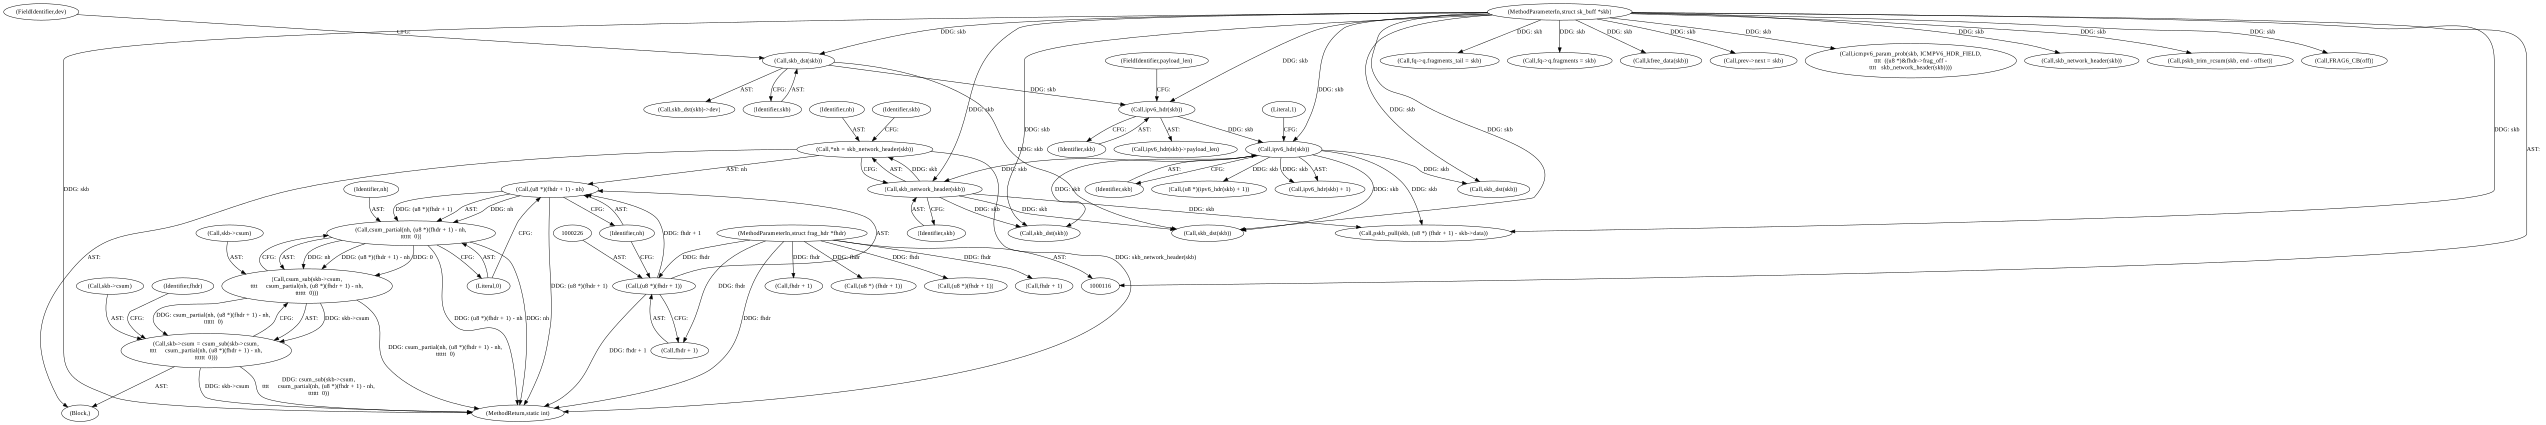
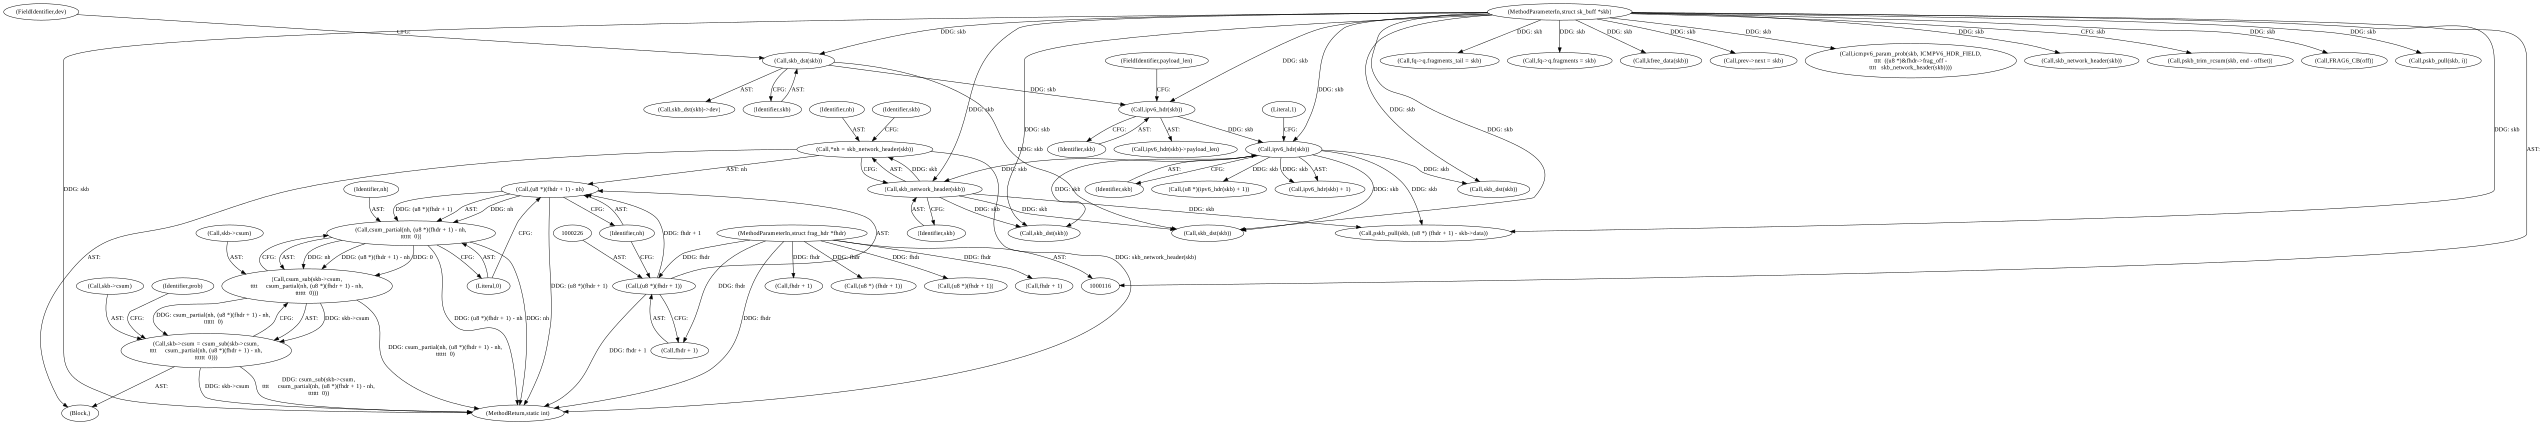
(2093, 32) -> (2093, 32)
none -> (2438, 61)
(183, 286) -> (183, 286)
